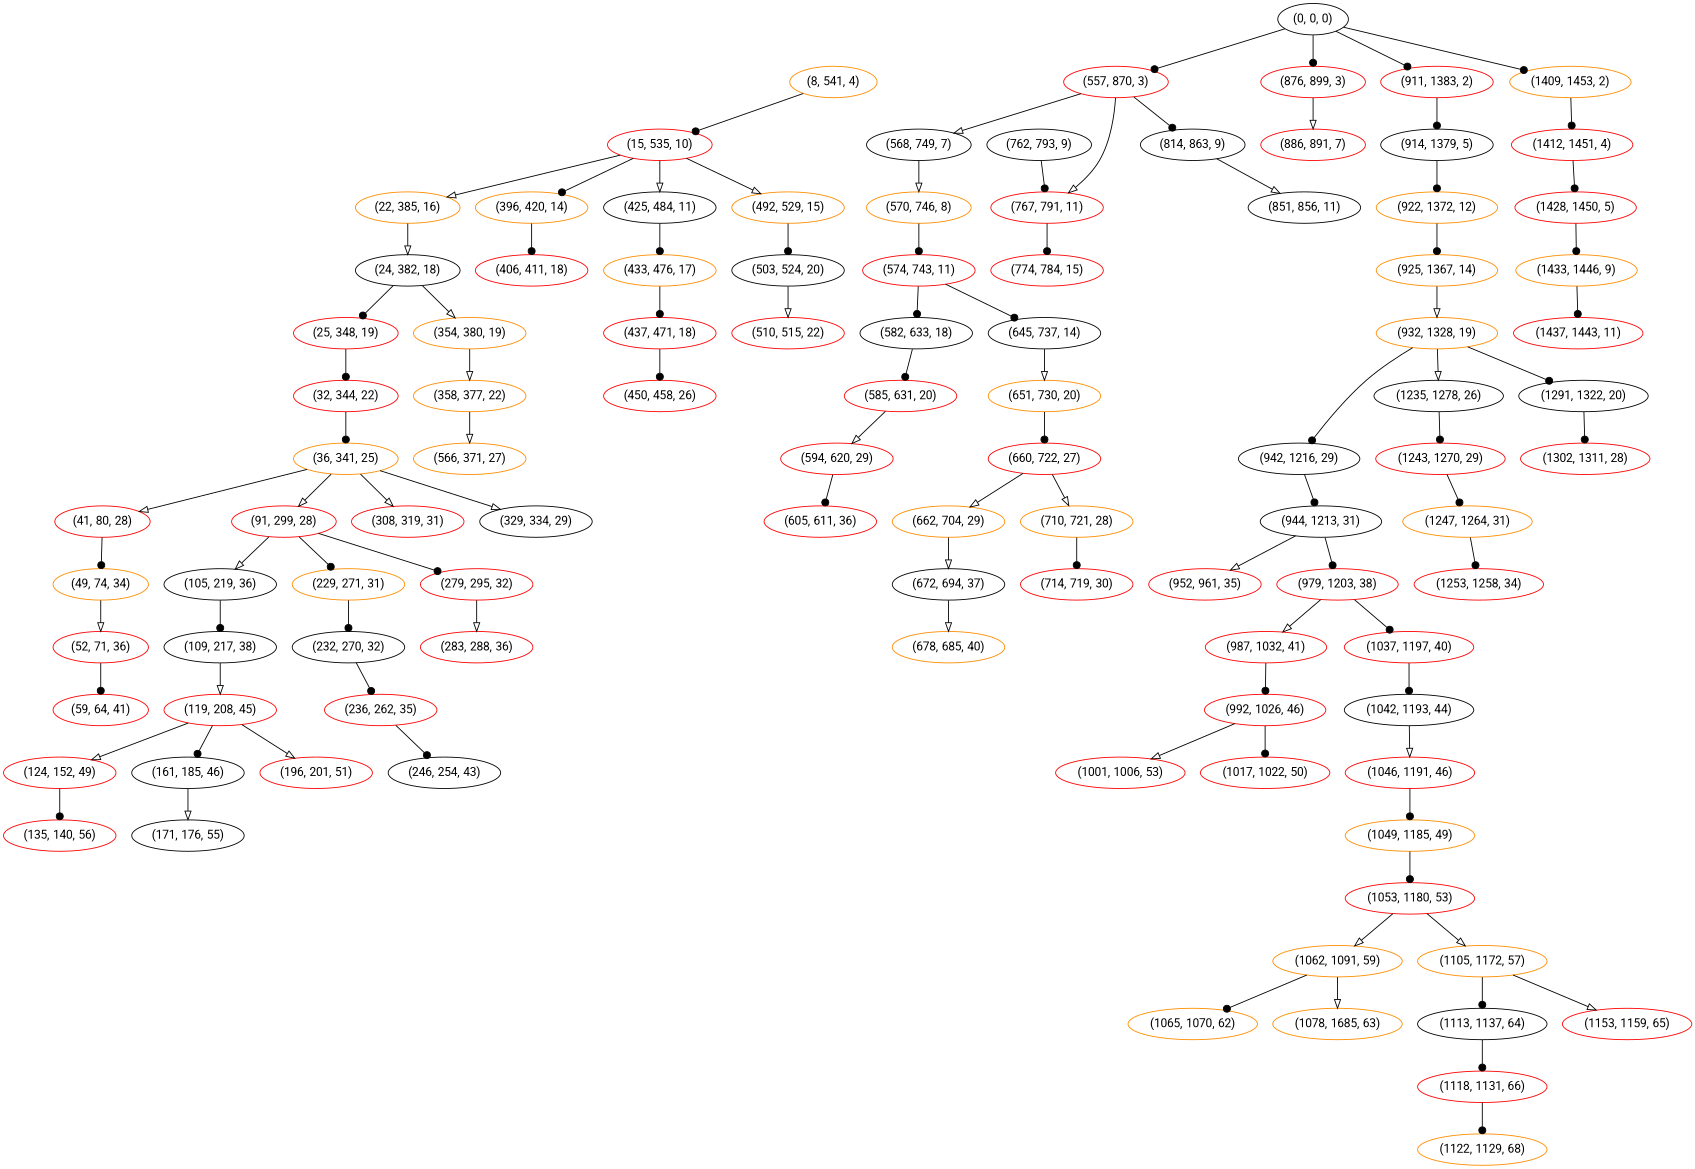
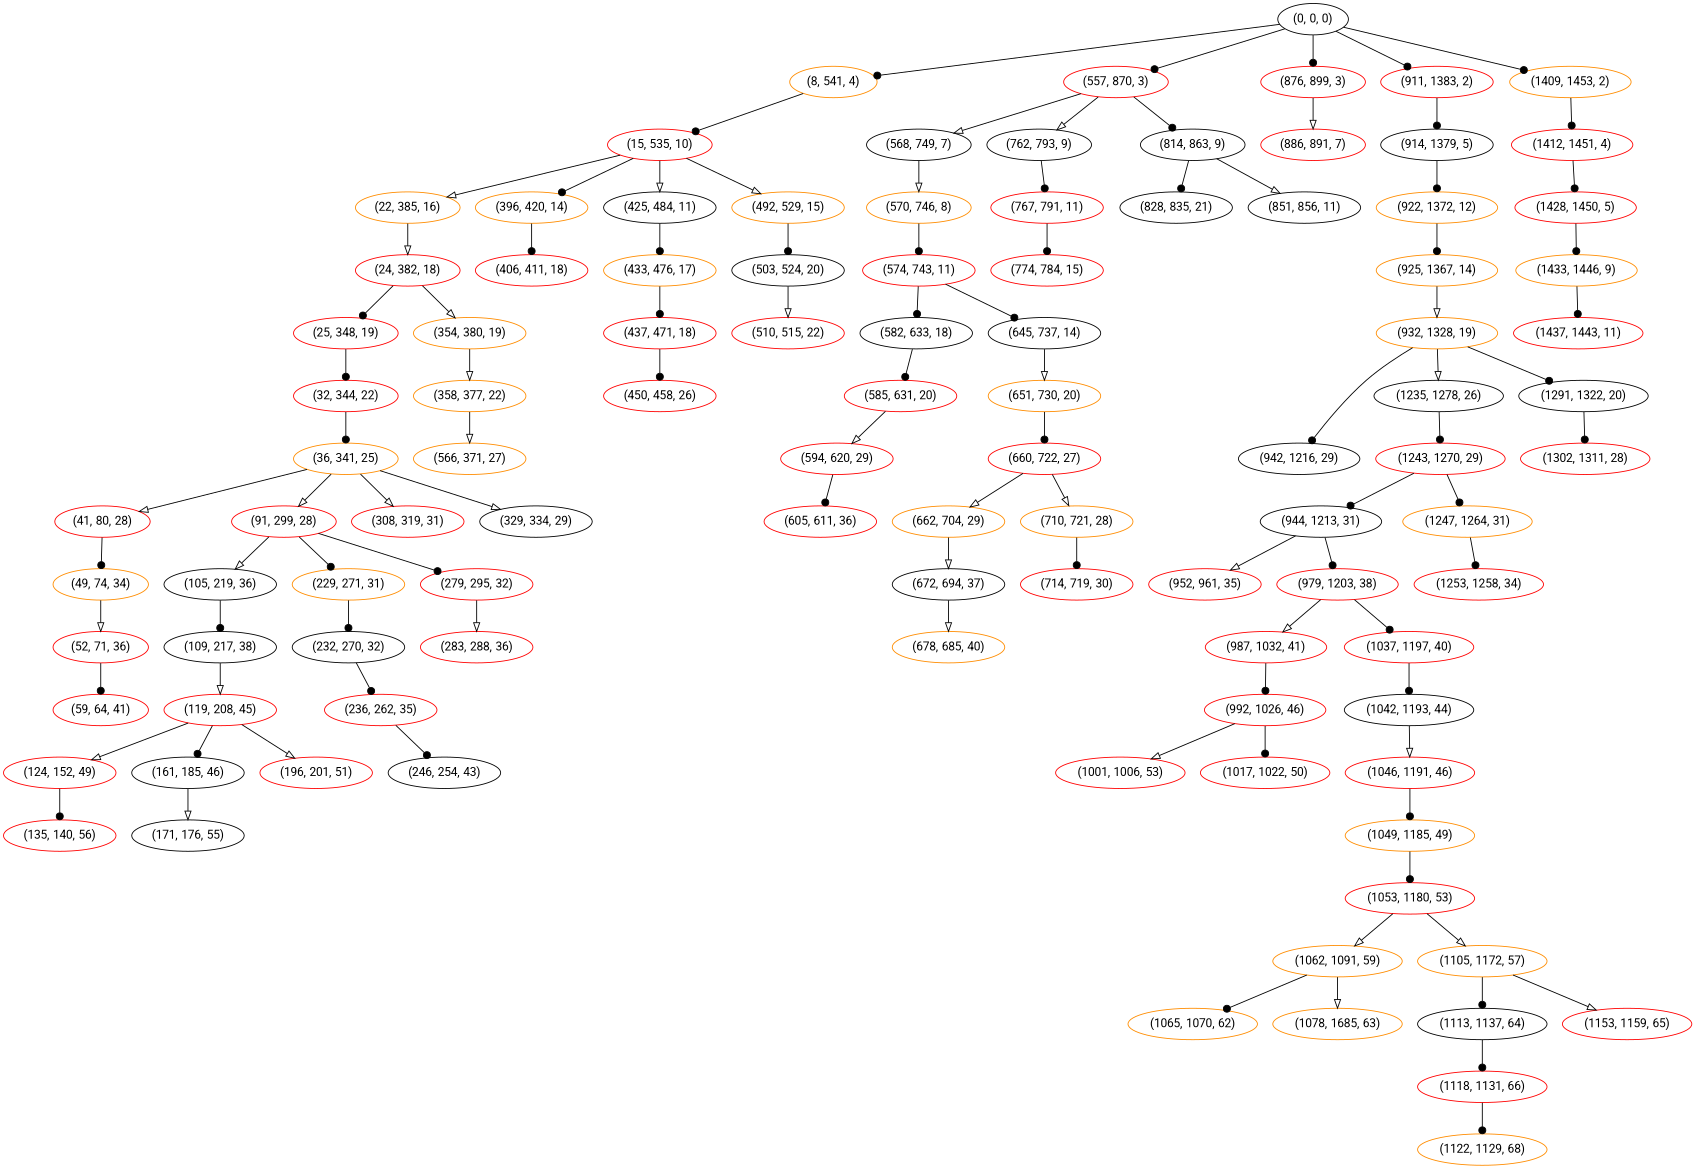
none -> (1080, 50)
(1106, 147) -> (1081, 111)
none -> (1176, 208)
(408, 270) -> (408, 270)
(1309, 487) -> (1384, 489)
